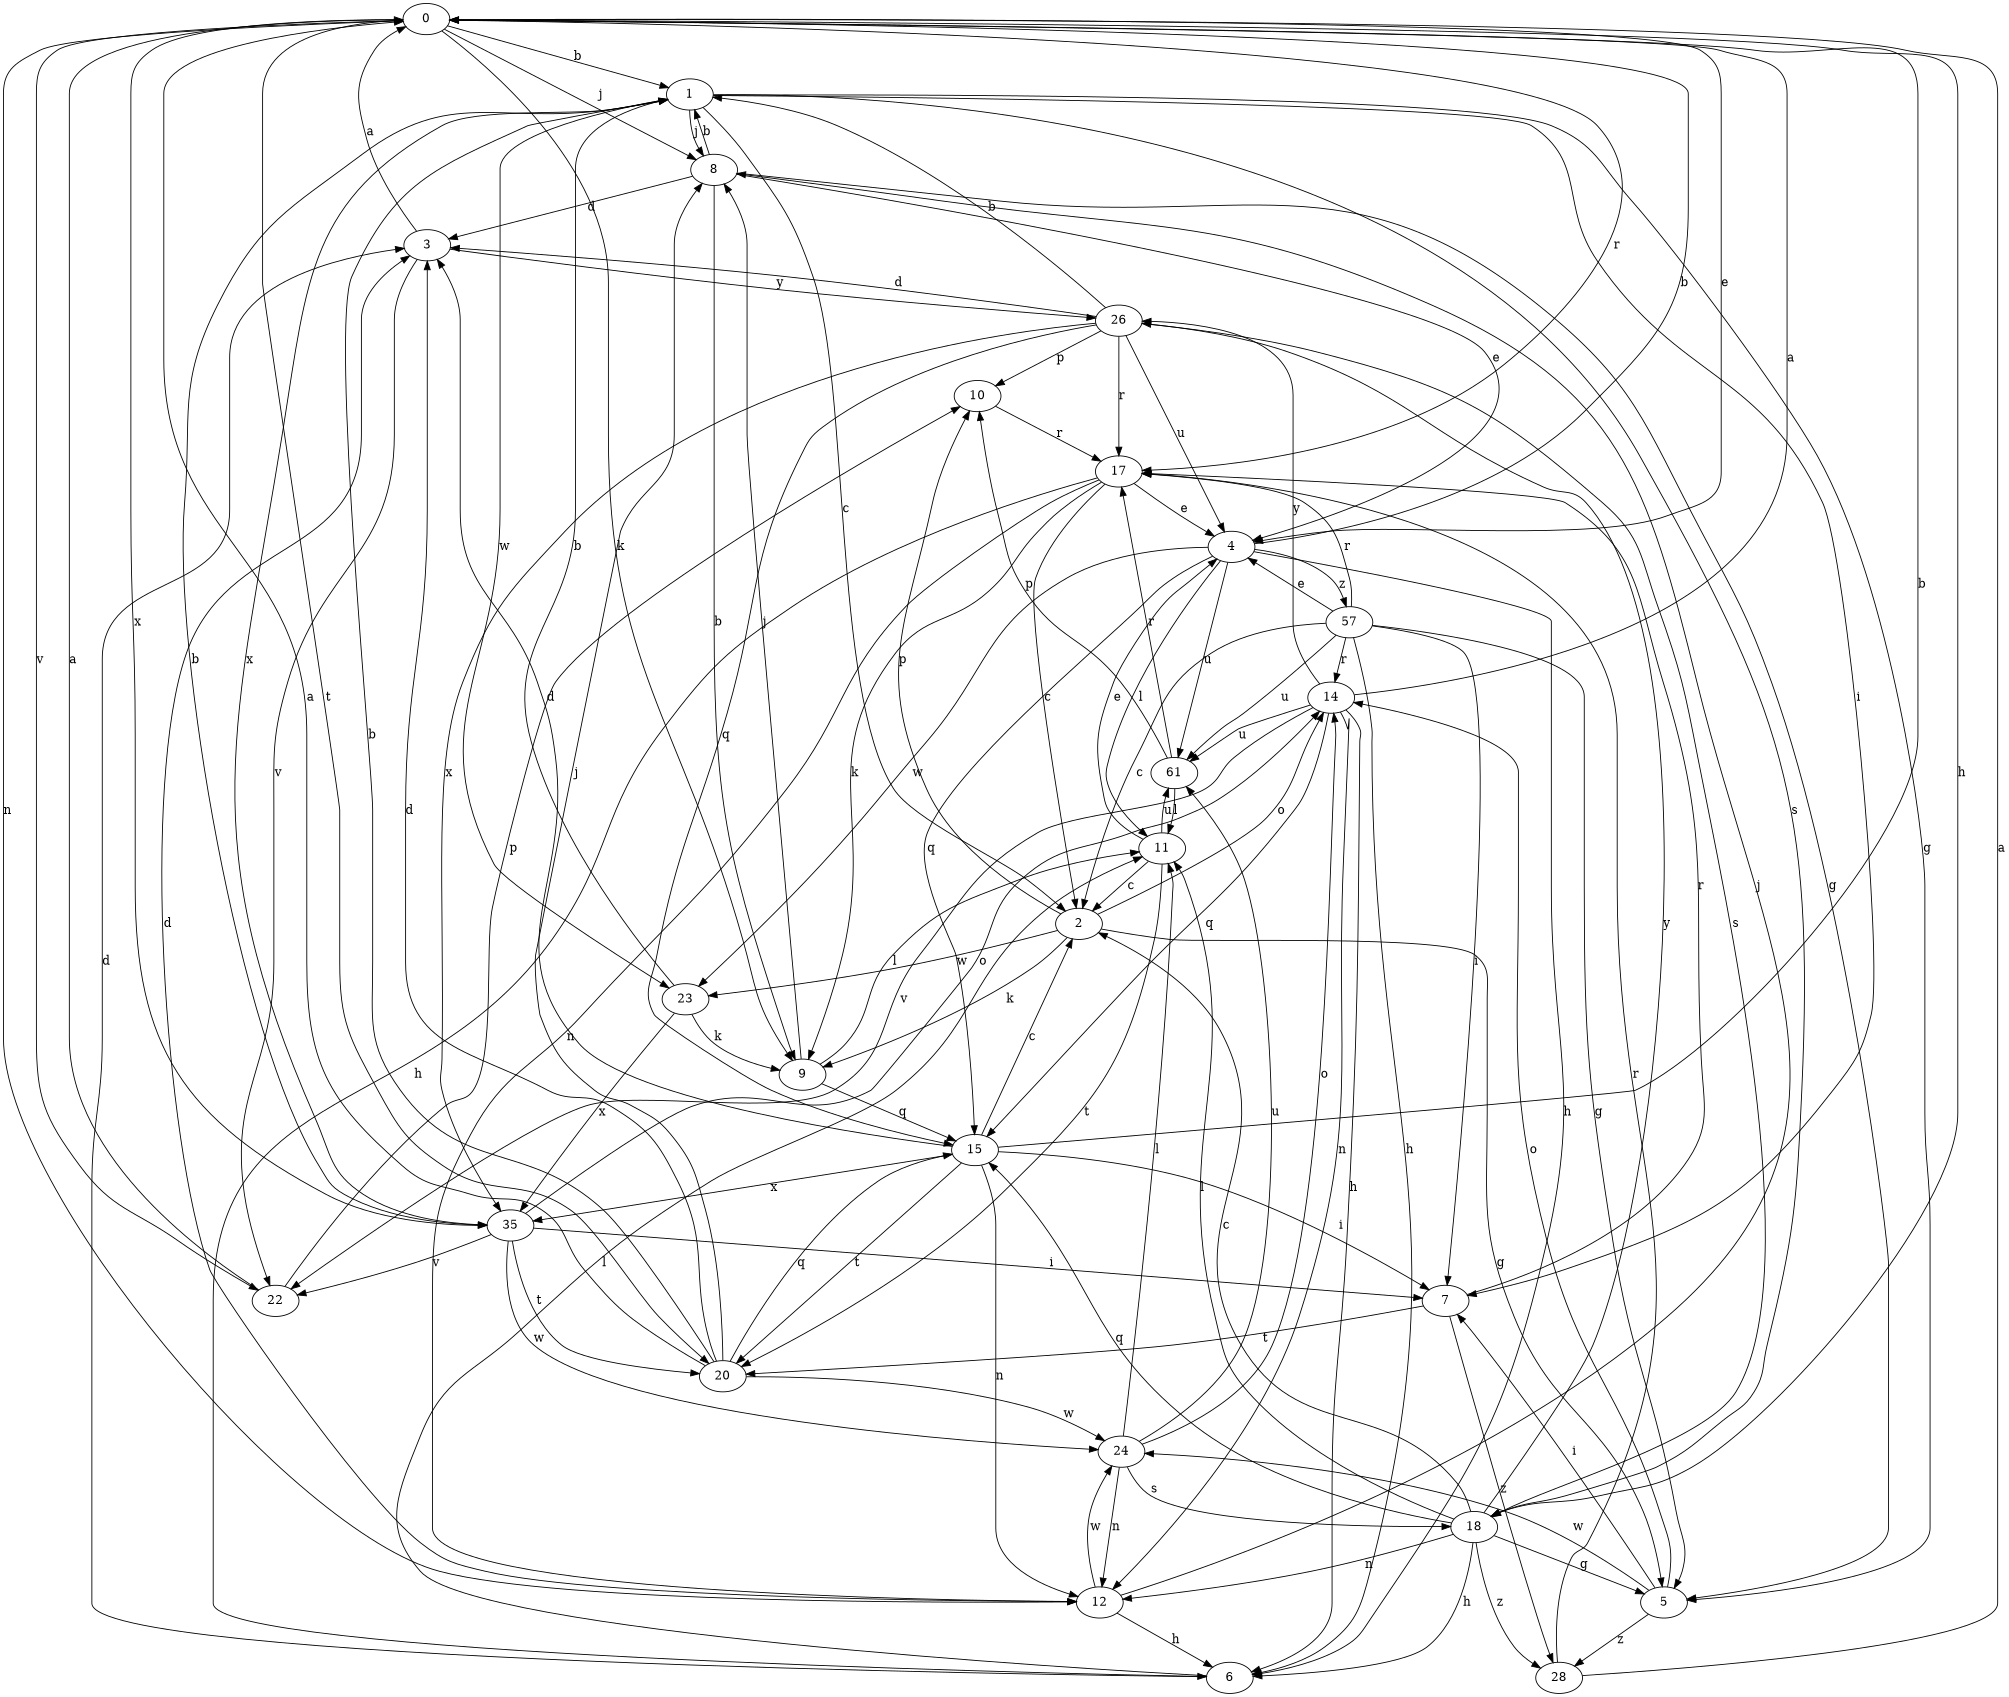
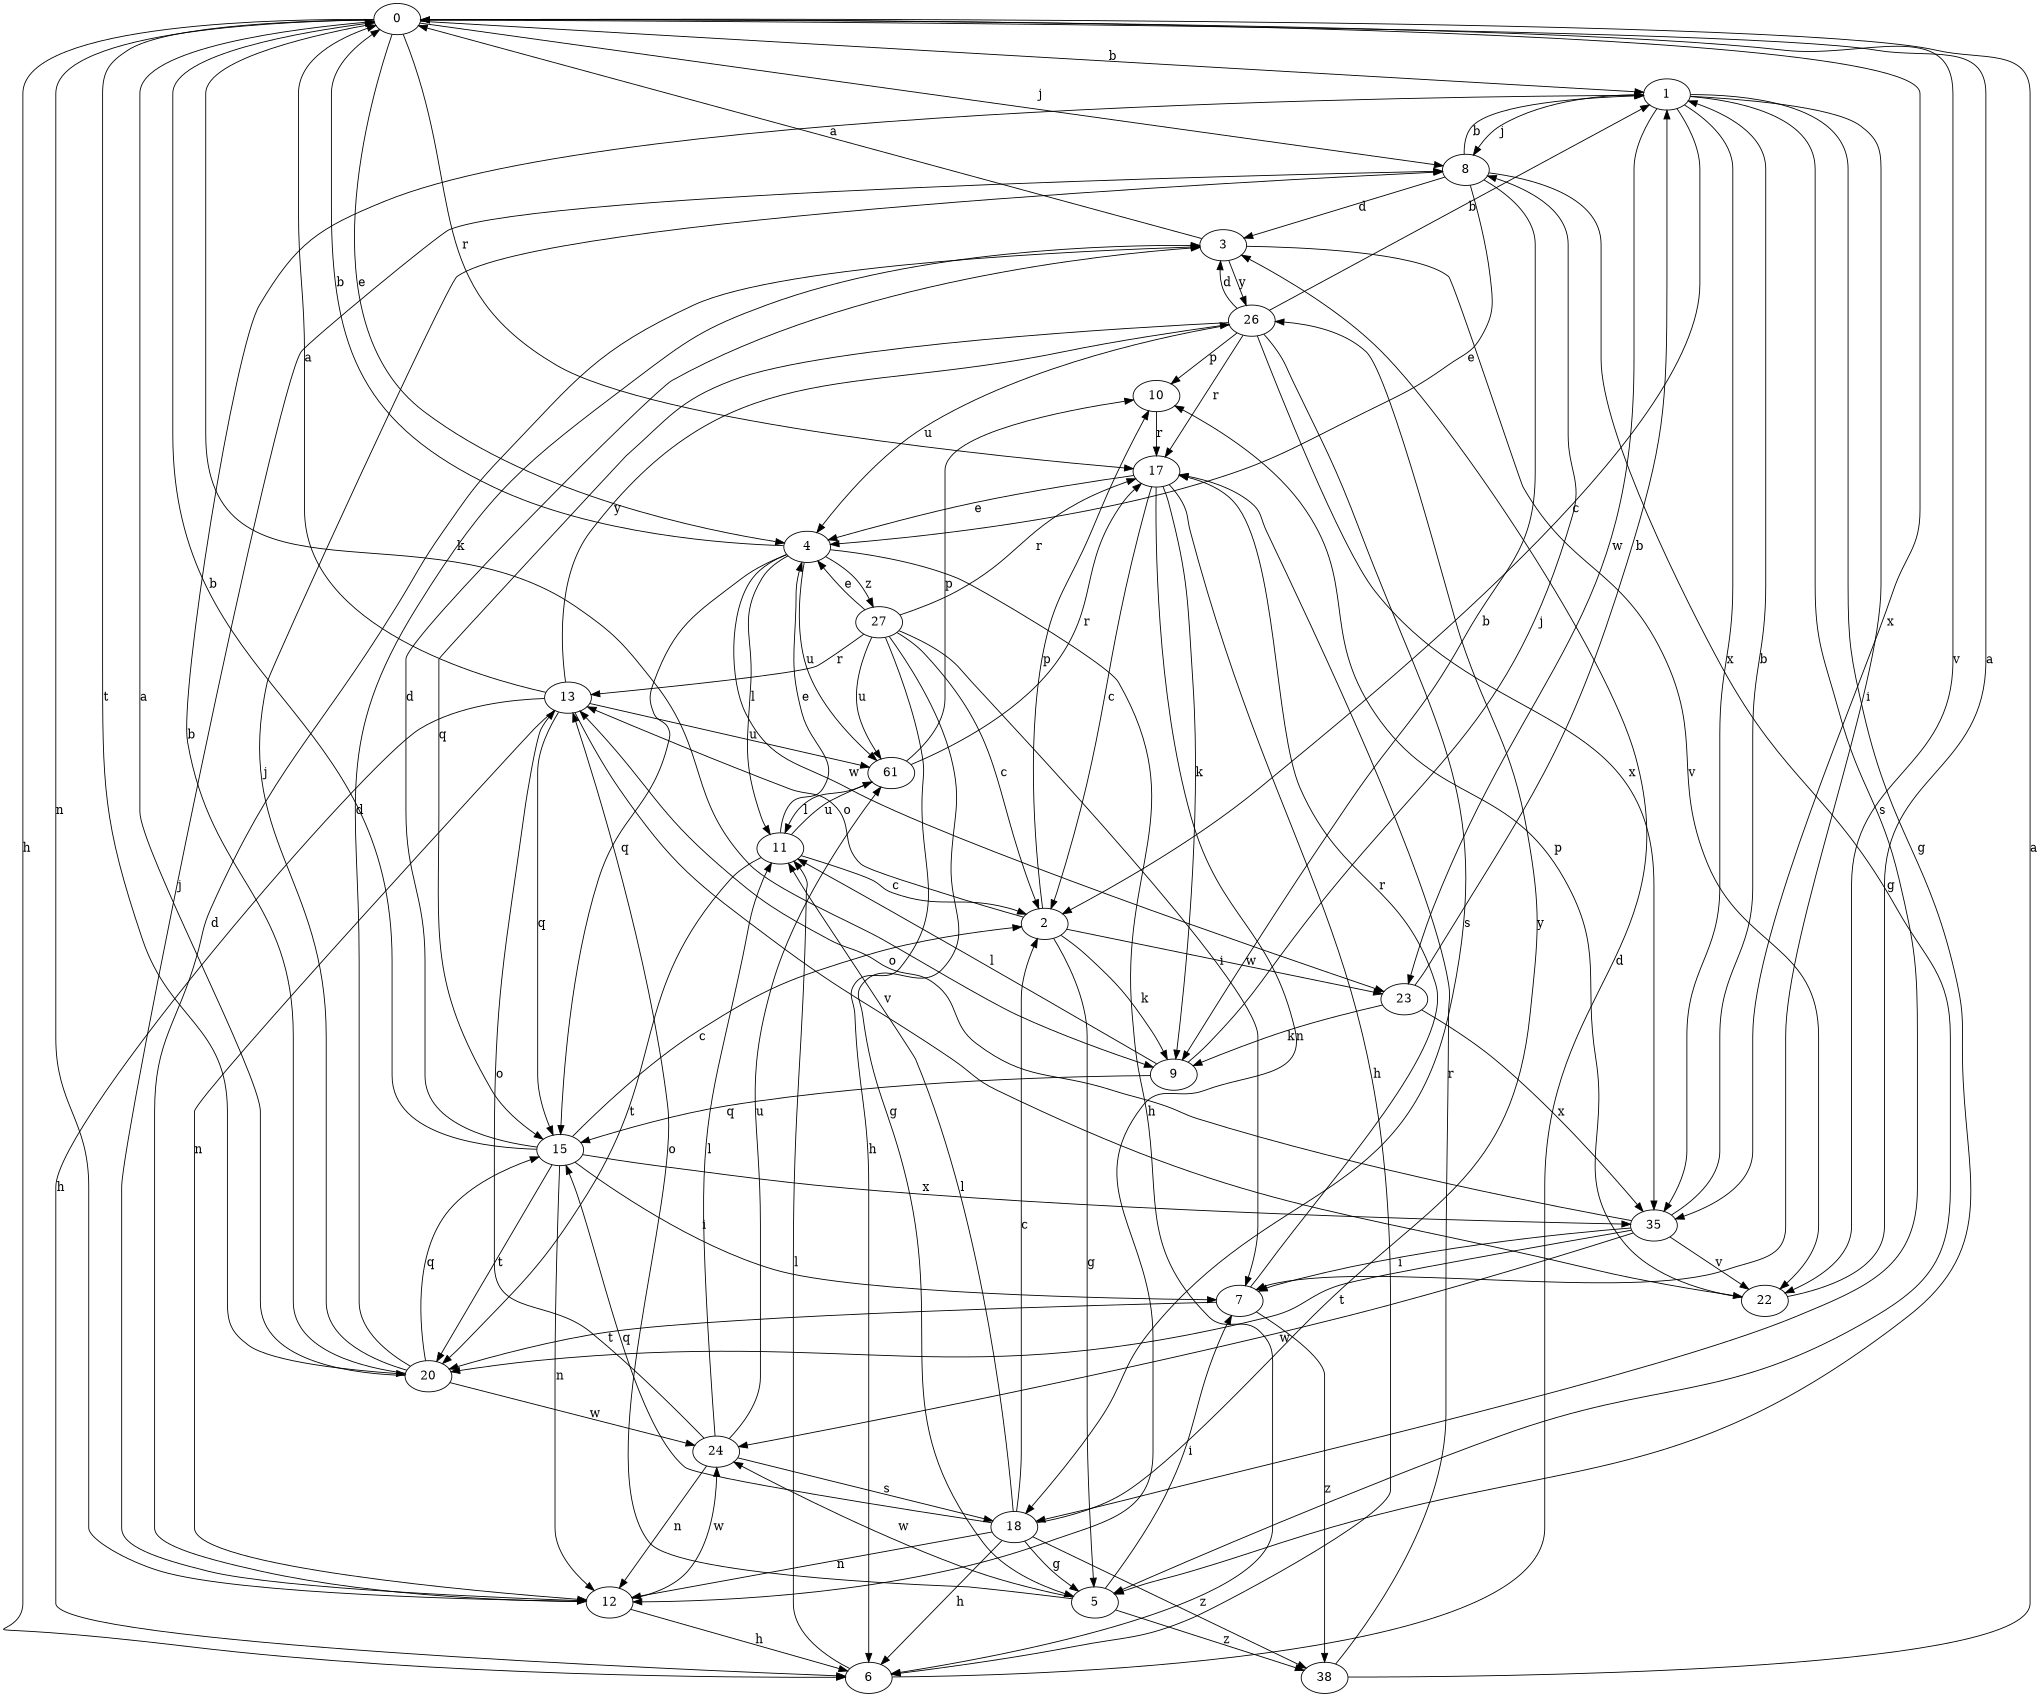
(1958, 164) -> (23, 1095)
(1349, 622) -> (879, 622)
(1331, 698) -> (568, 698)
(1559, 1678) -> (1325, 1678)
